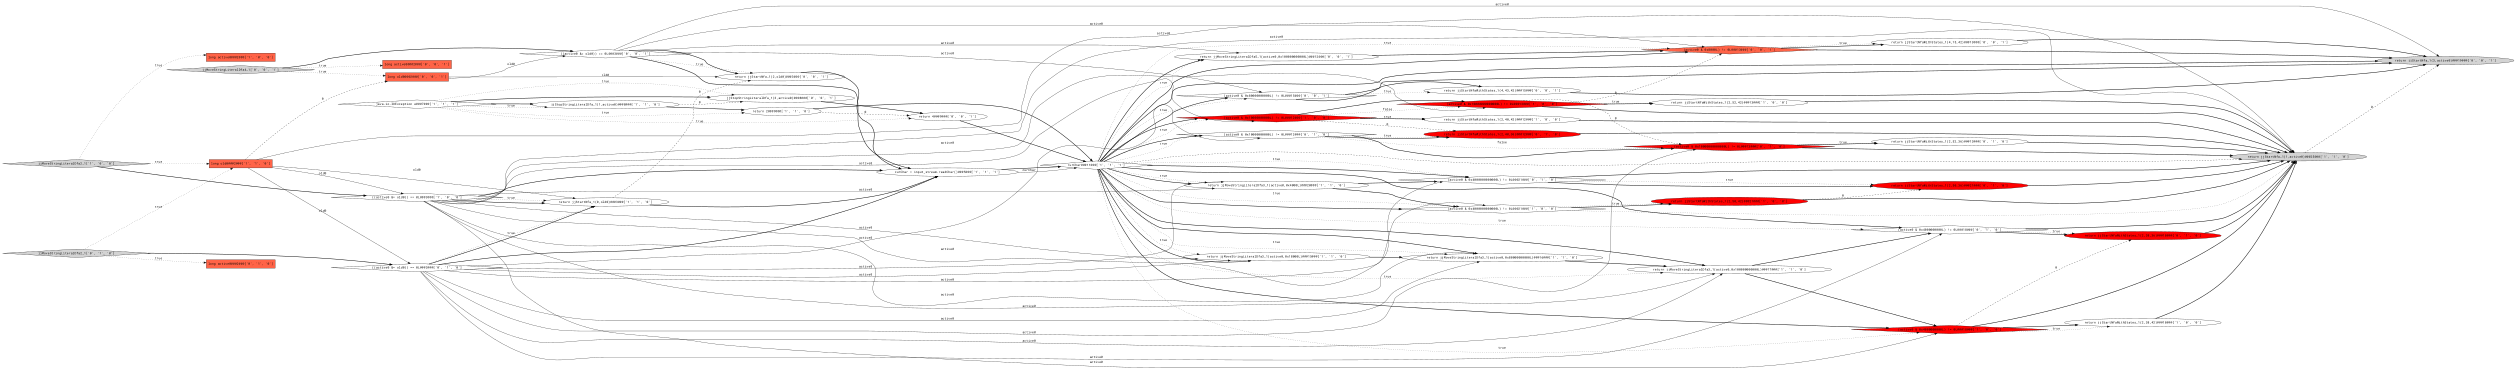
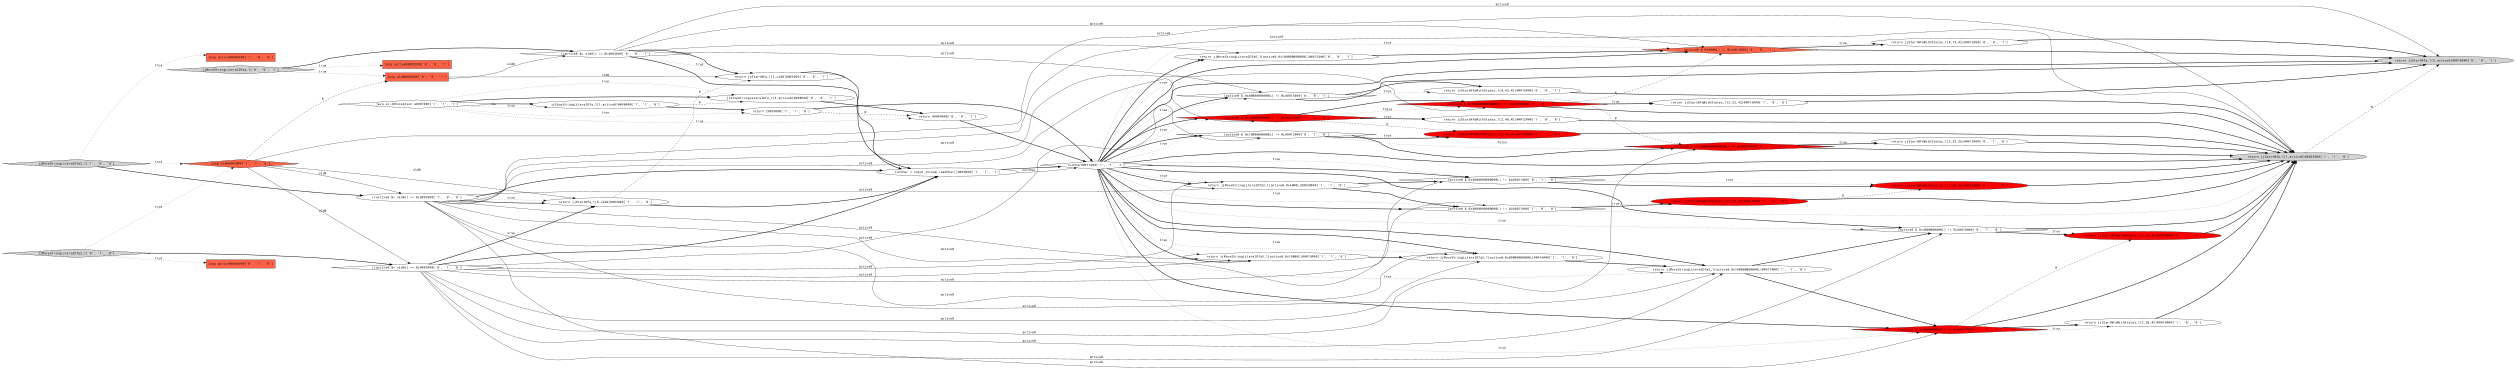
(241, 164) -> (241, 164)
(1681, 164) -> (1681, 164)
(417, 197) -> (417, 197)
